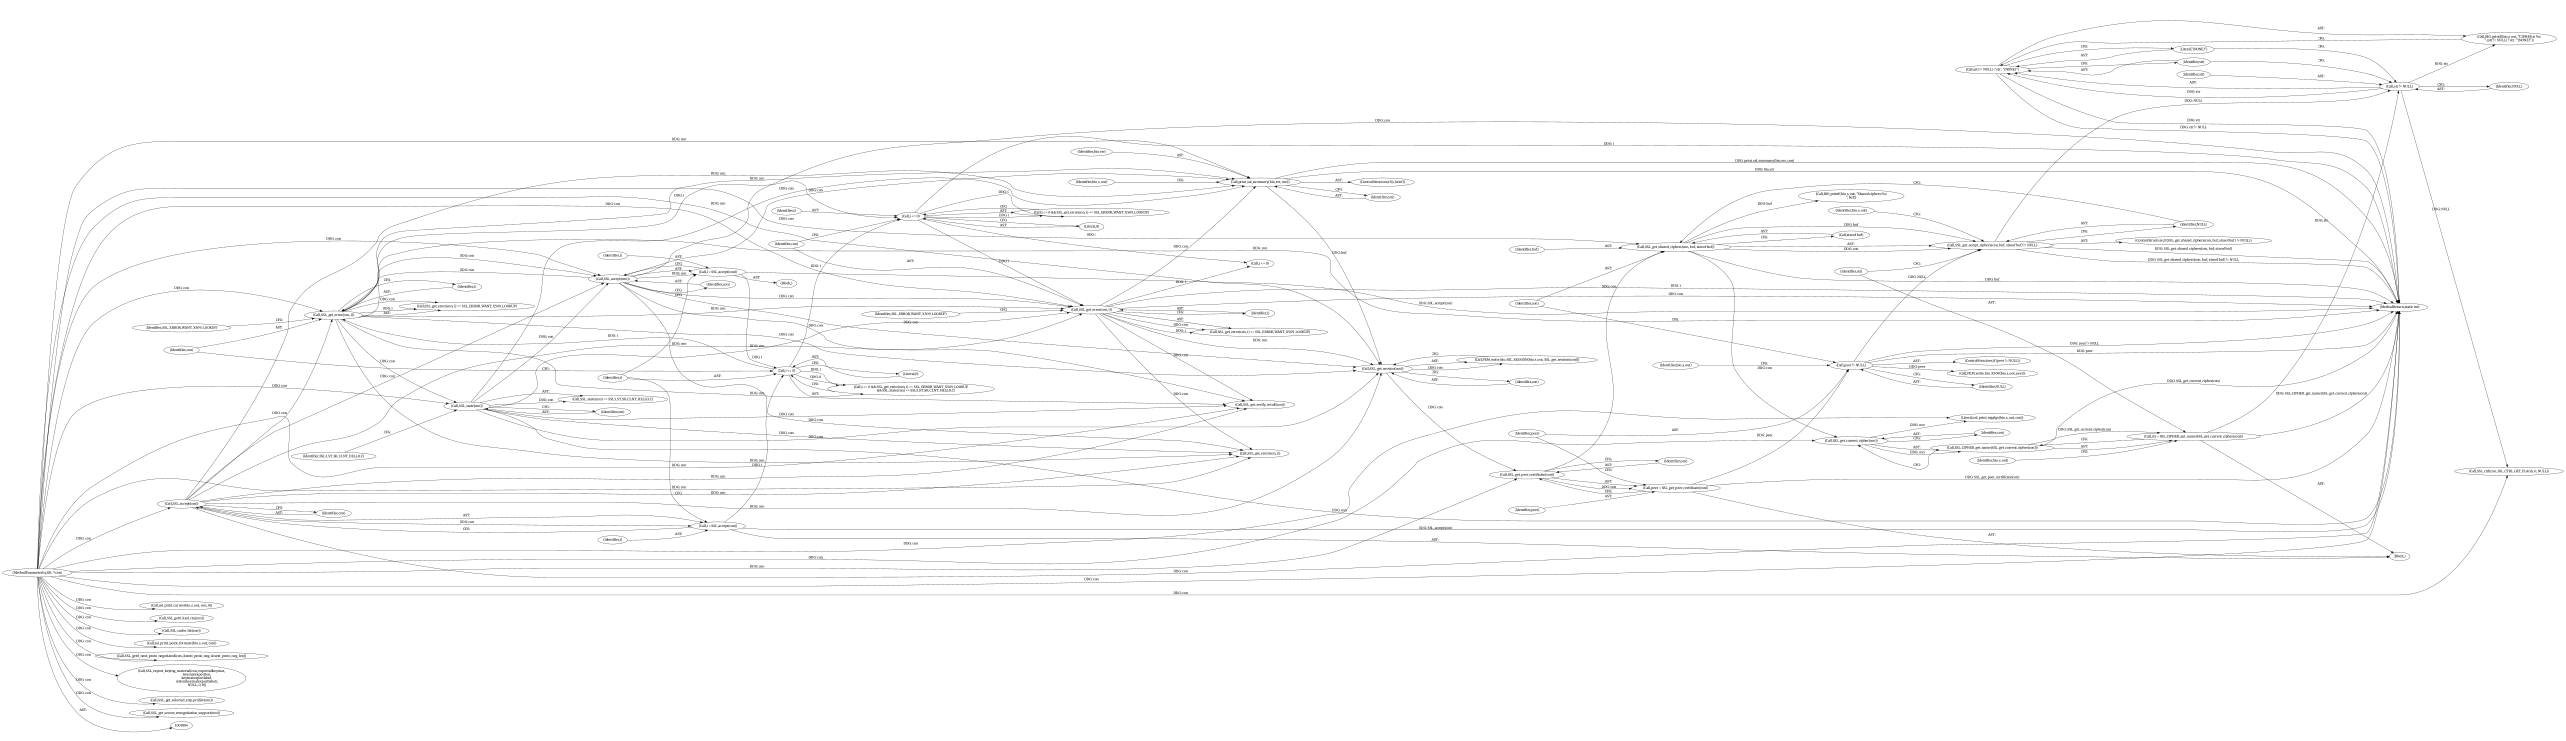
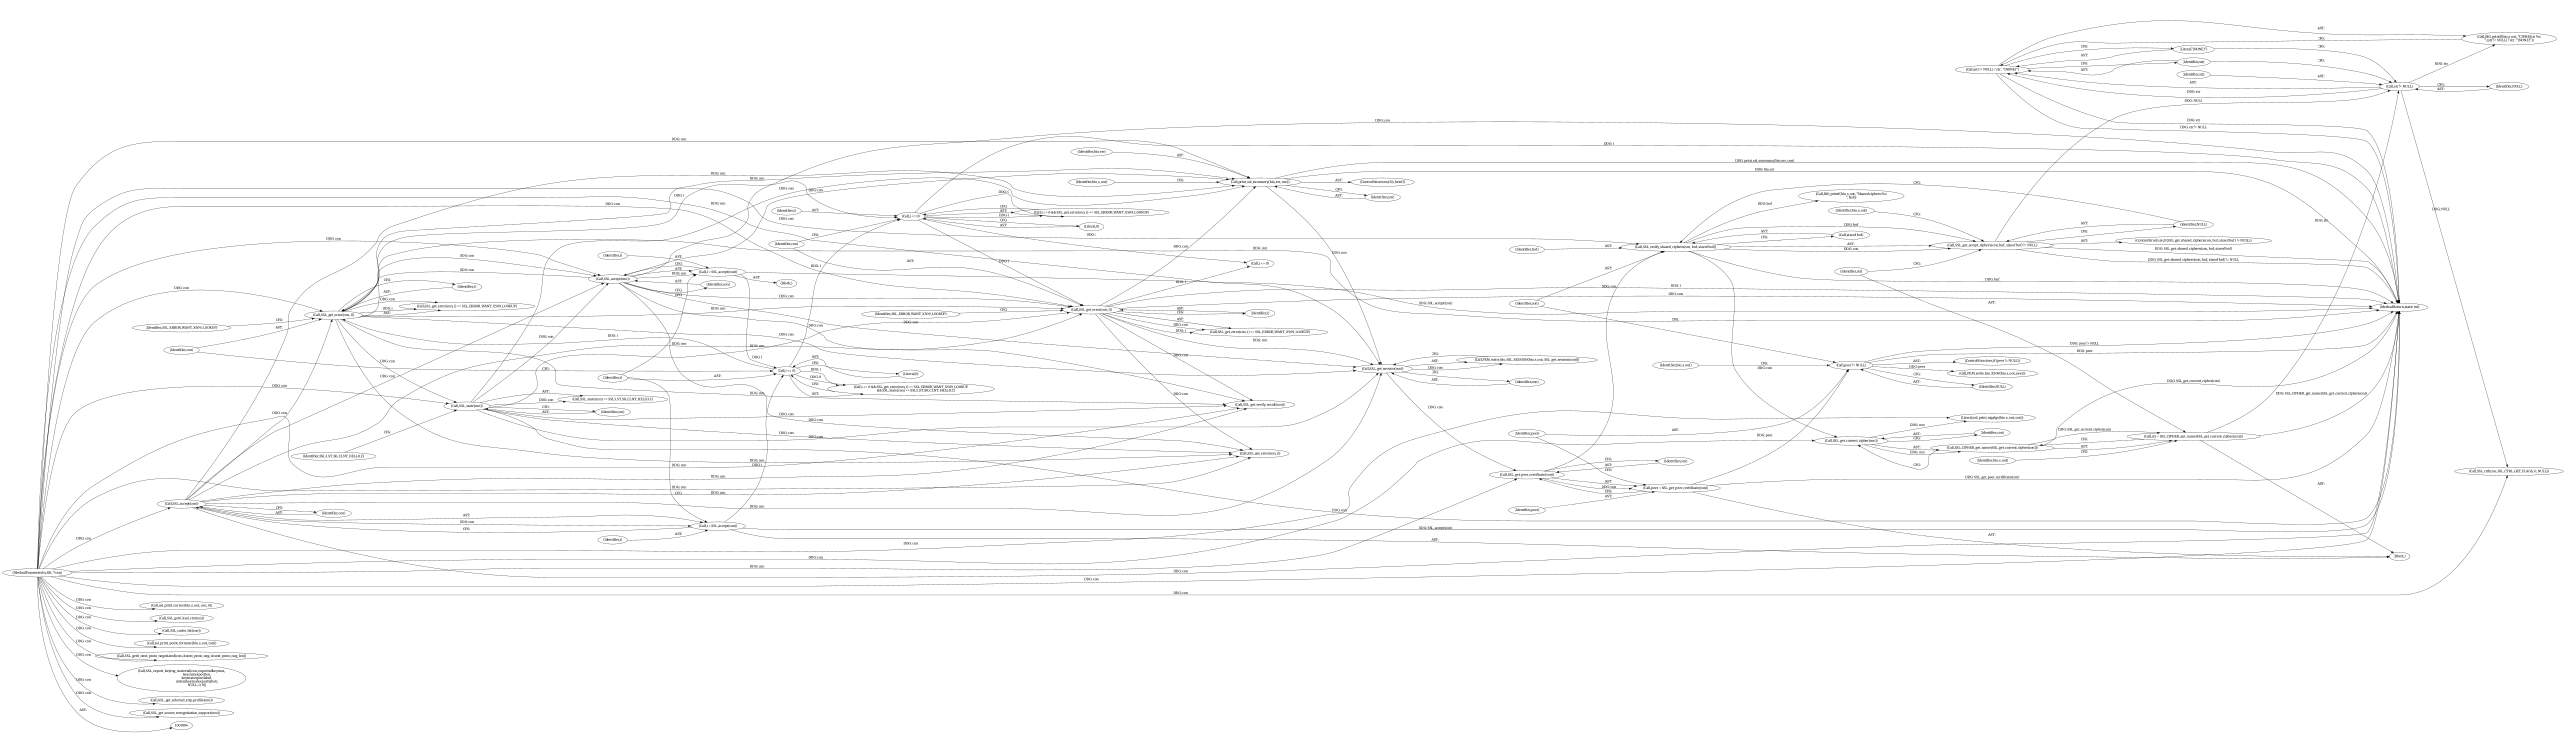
(1676, 247) -> (1676, 247)
(1339, 253) -> (1339, 253)
(1910, 293) -> none
